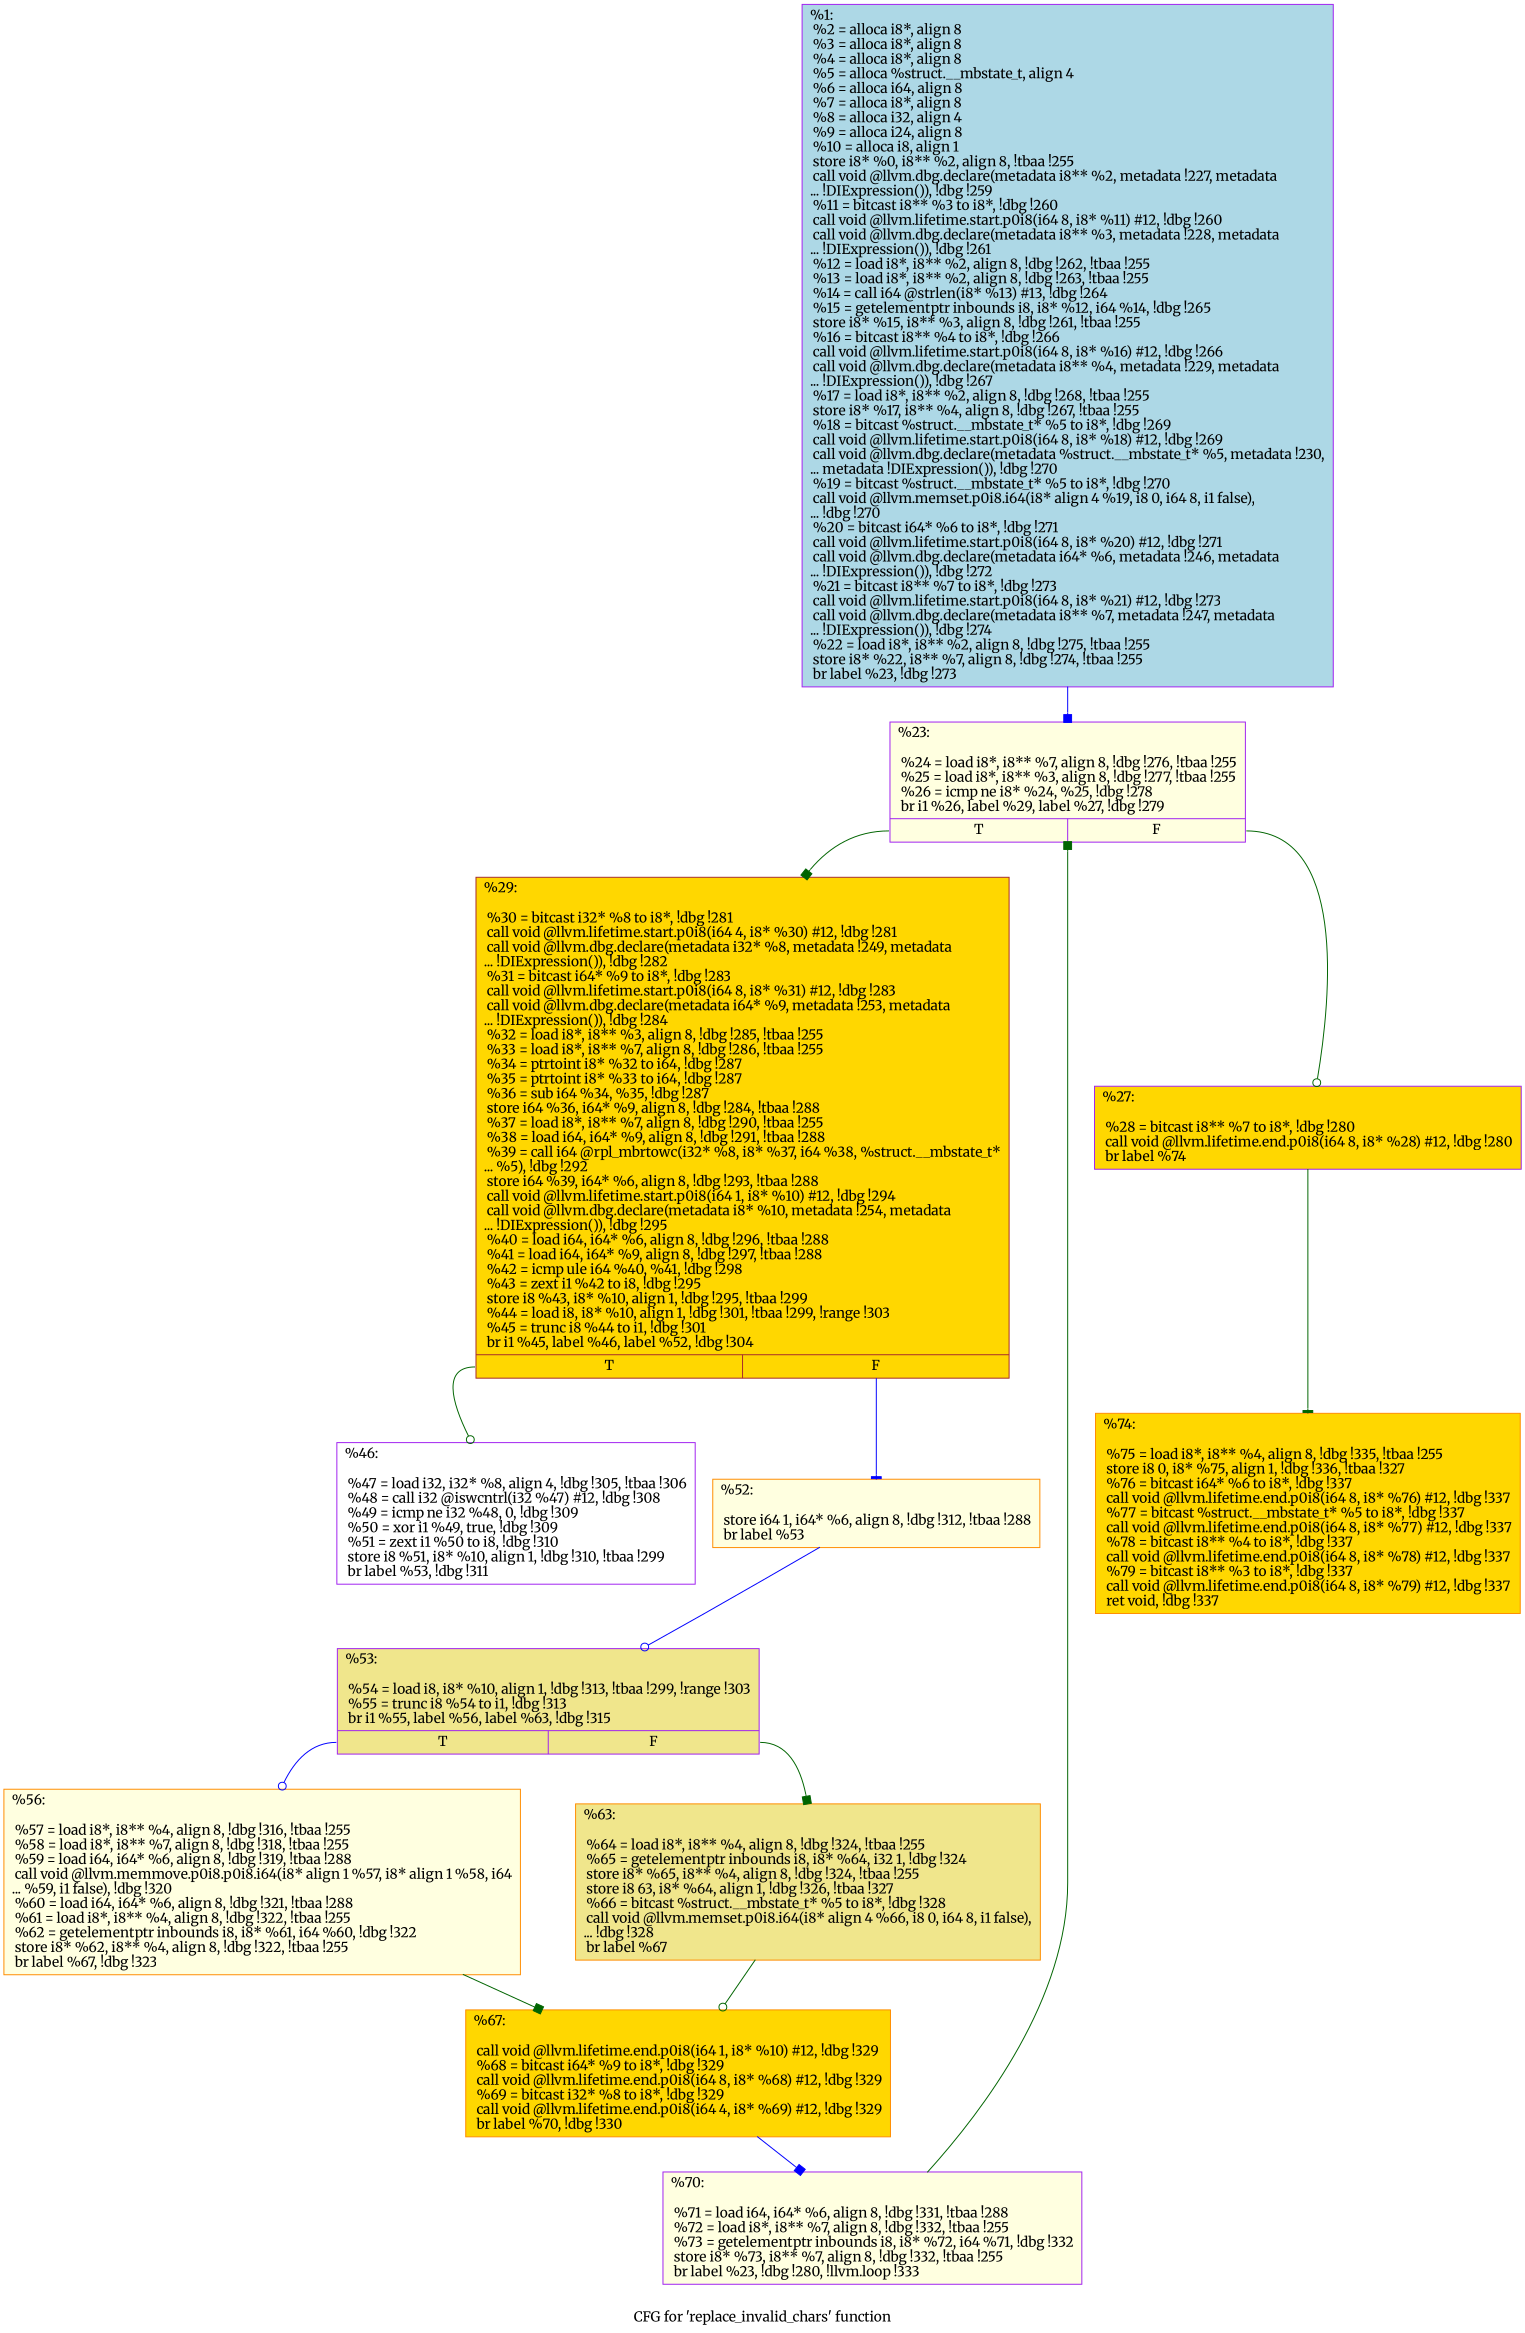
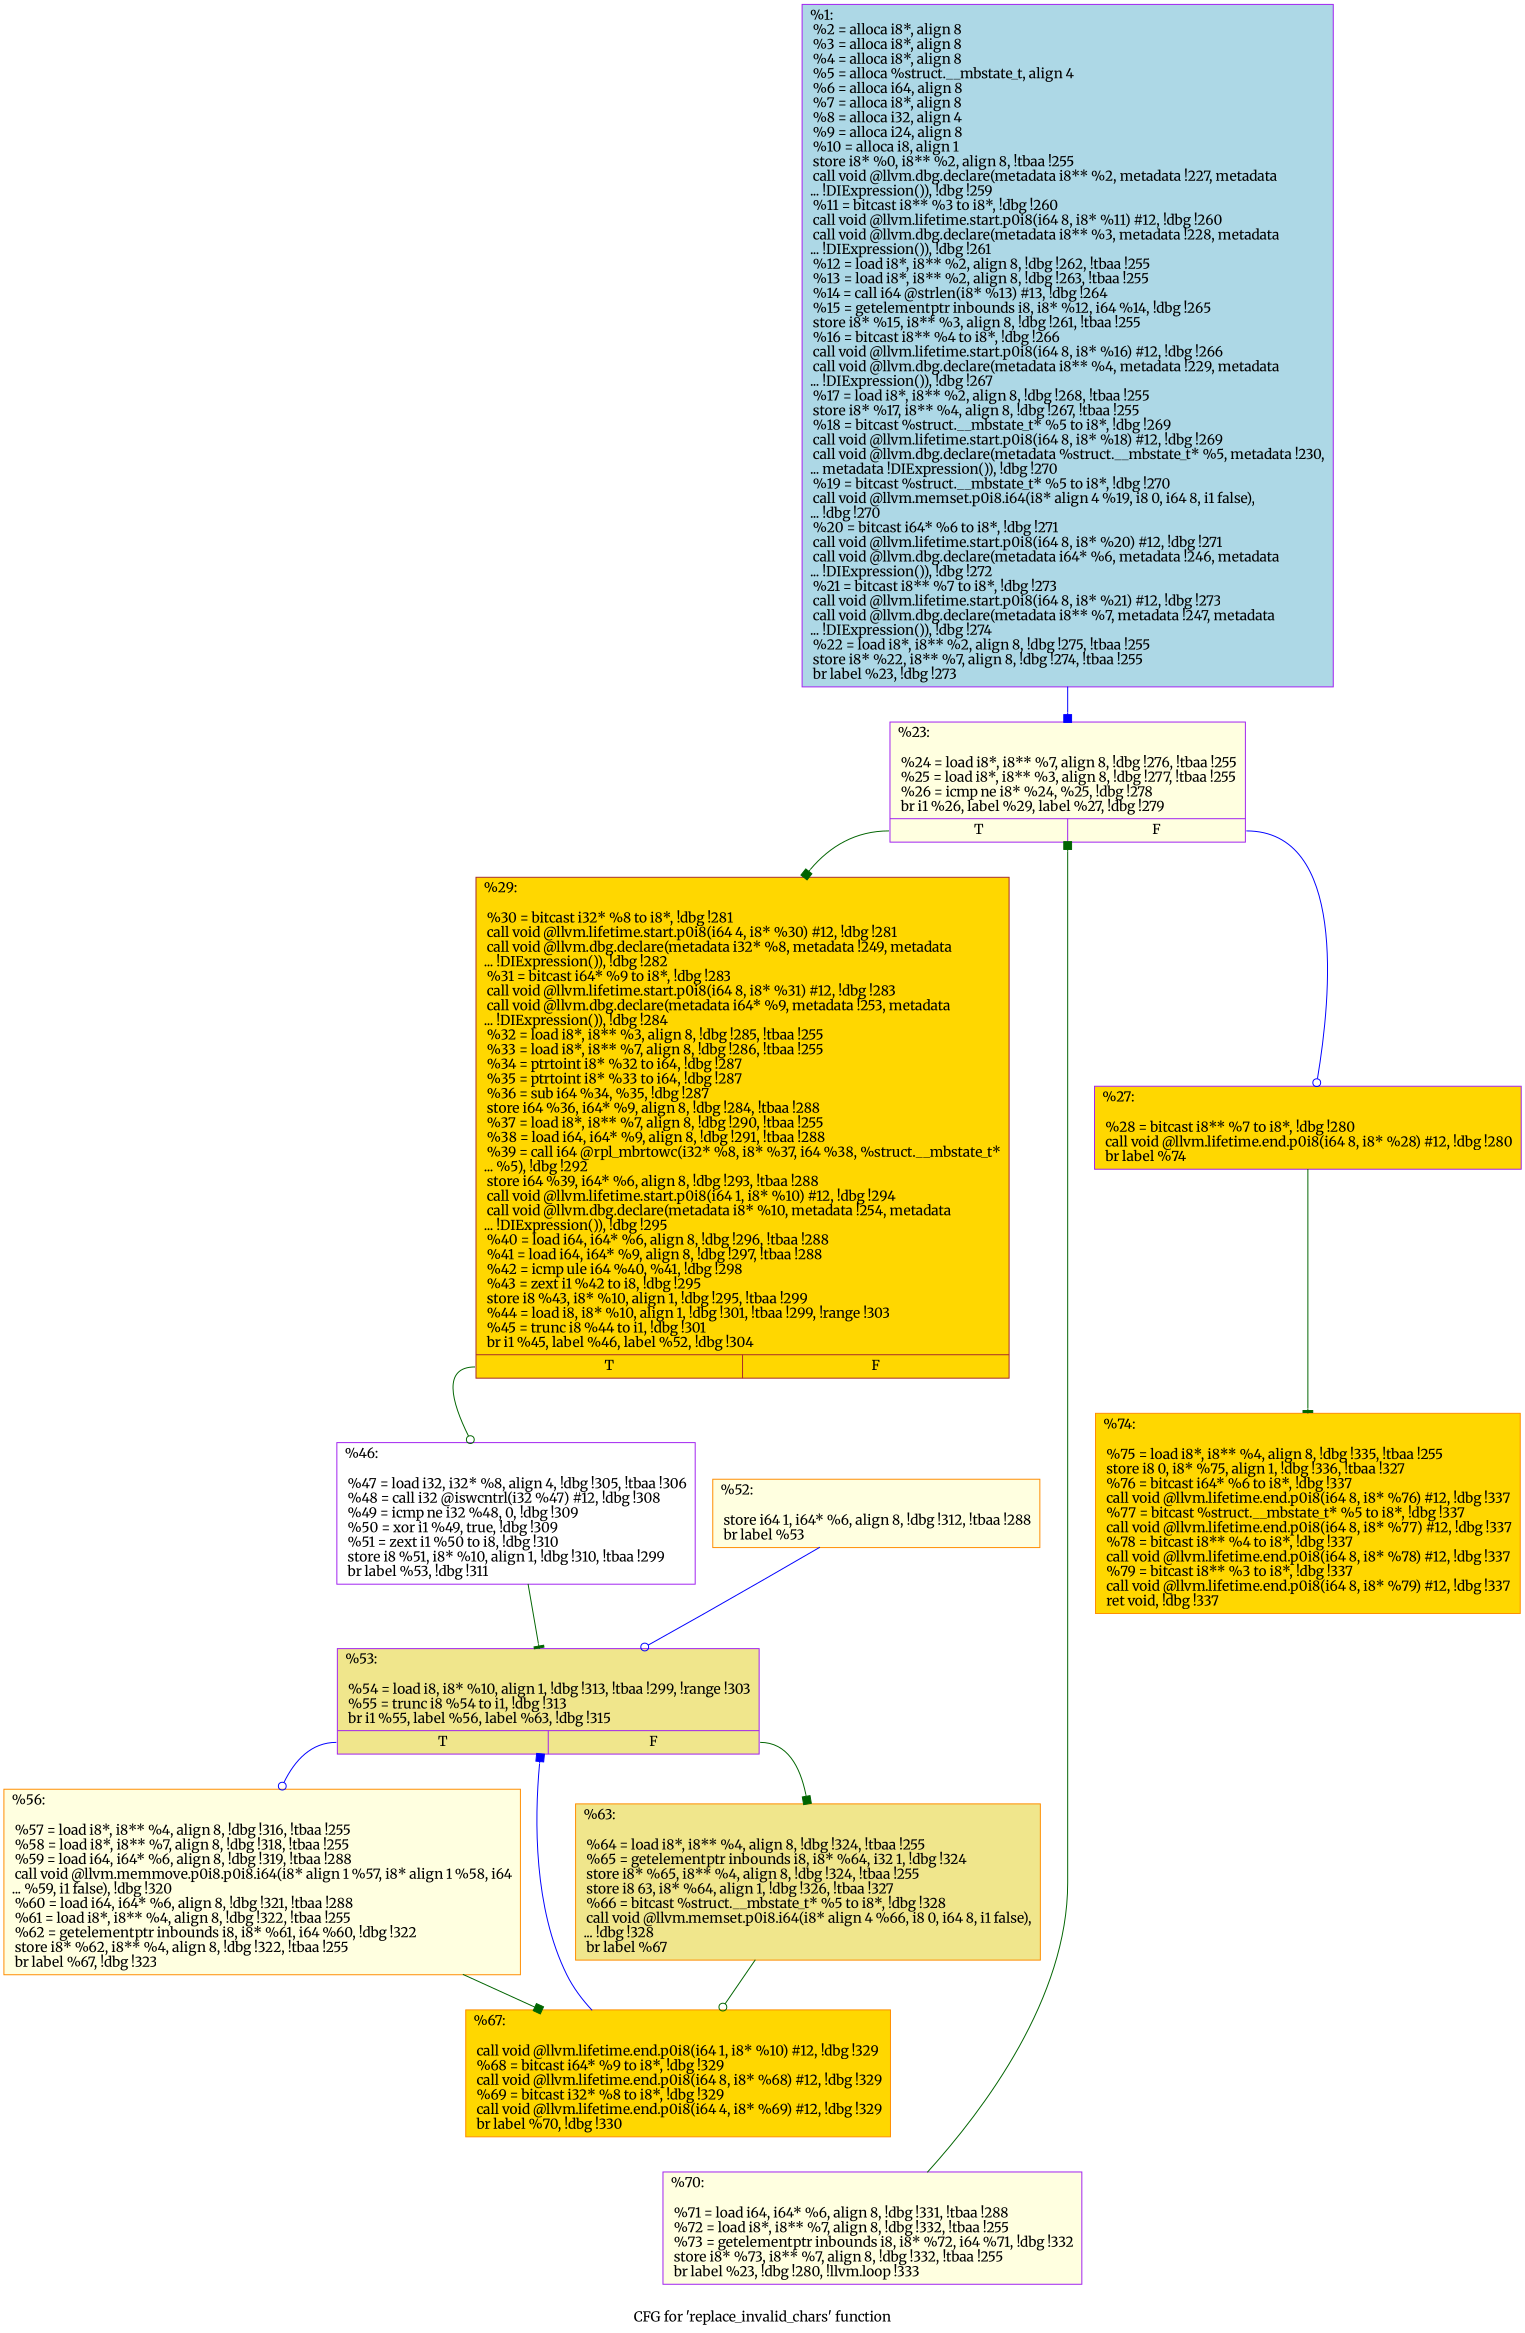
(1325, 935) -> (1325, 935)
(876, 1426) -> none
none -> (533, 1614)
(776, 2151) -> (542, 1893)
